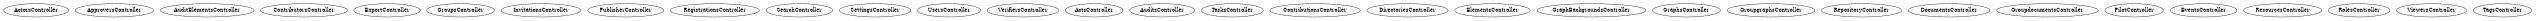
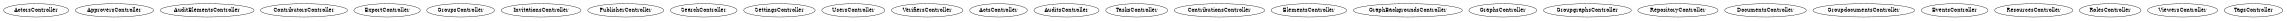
(715, 10) -> none
(1407, 10) -> none
(2134, 10) -> none
